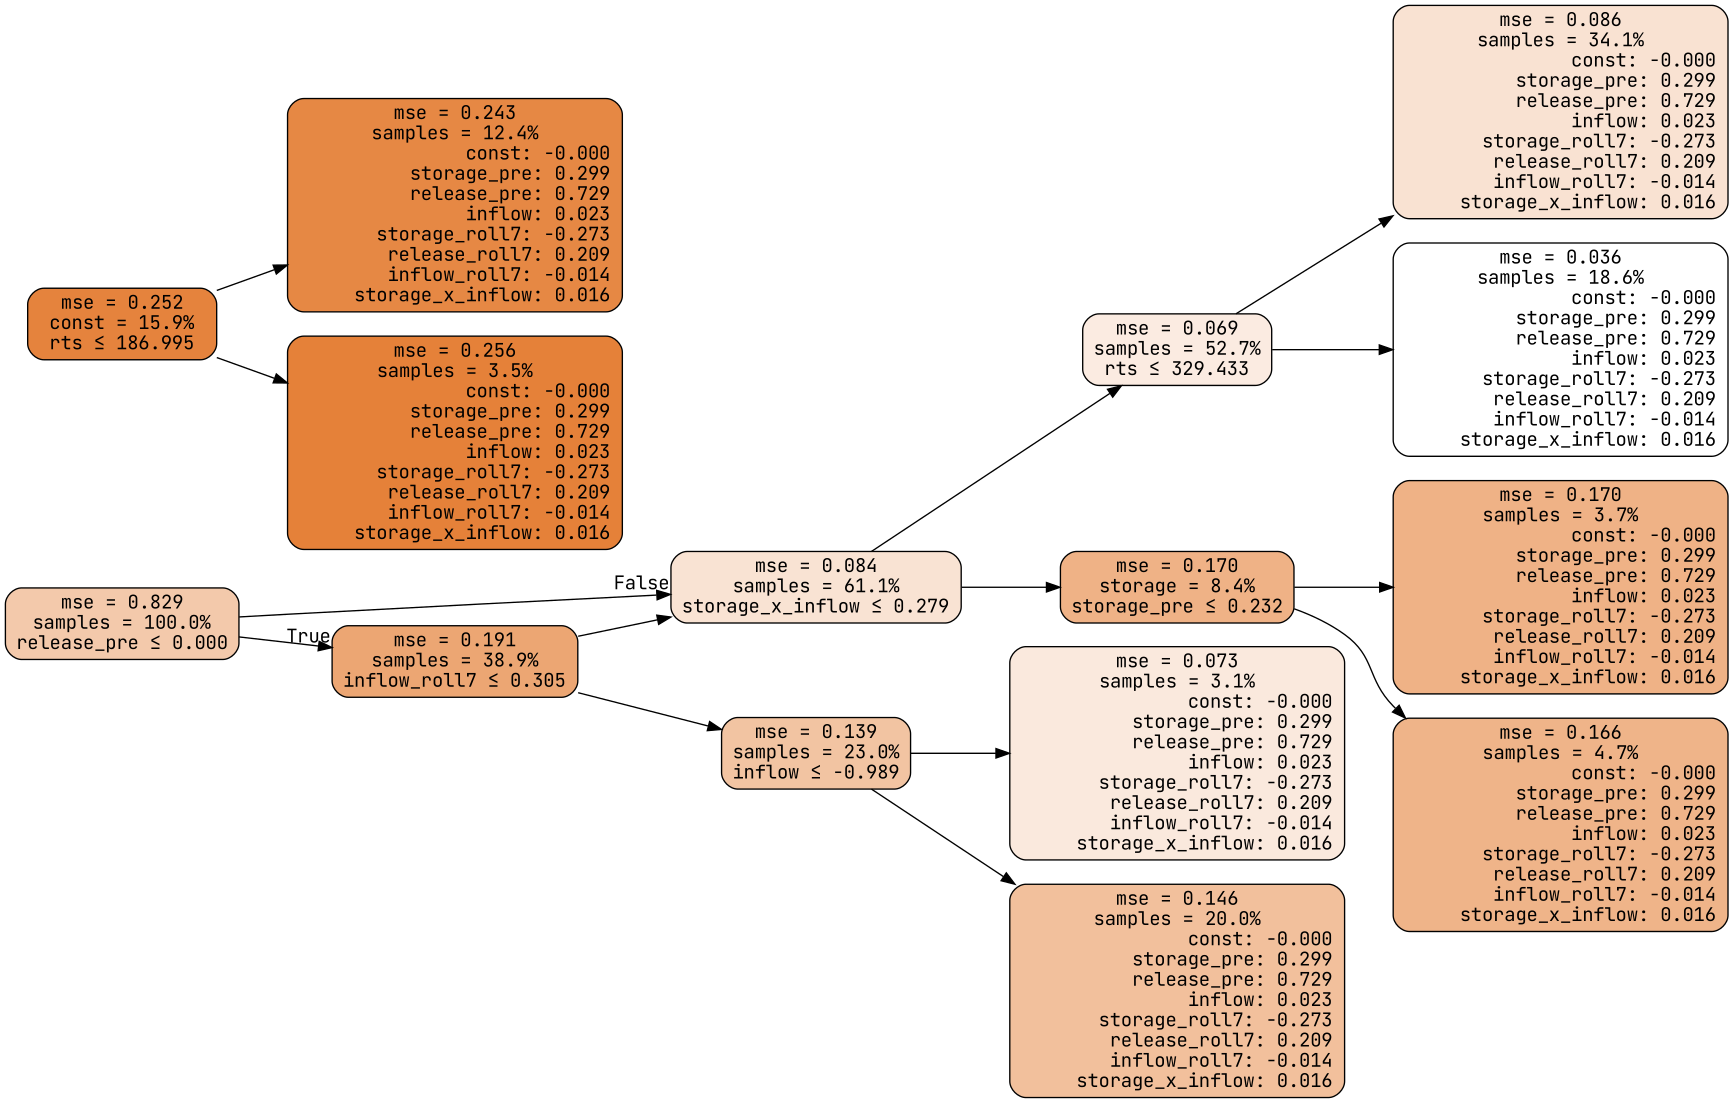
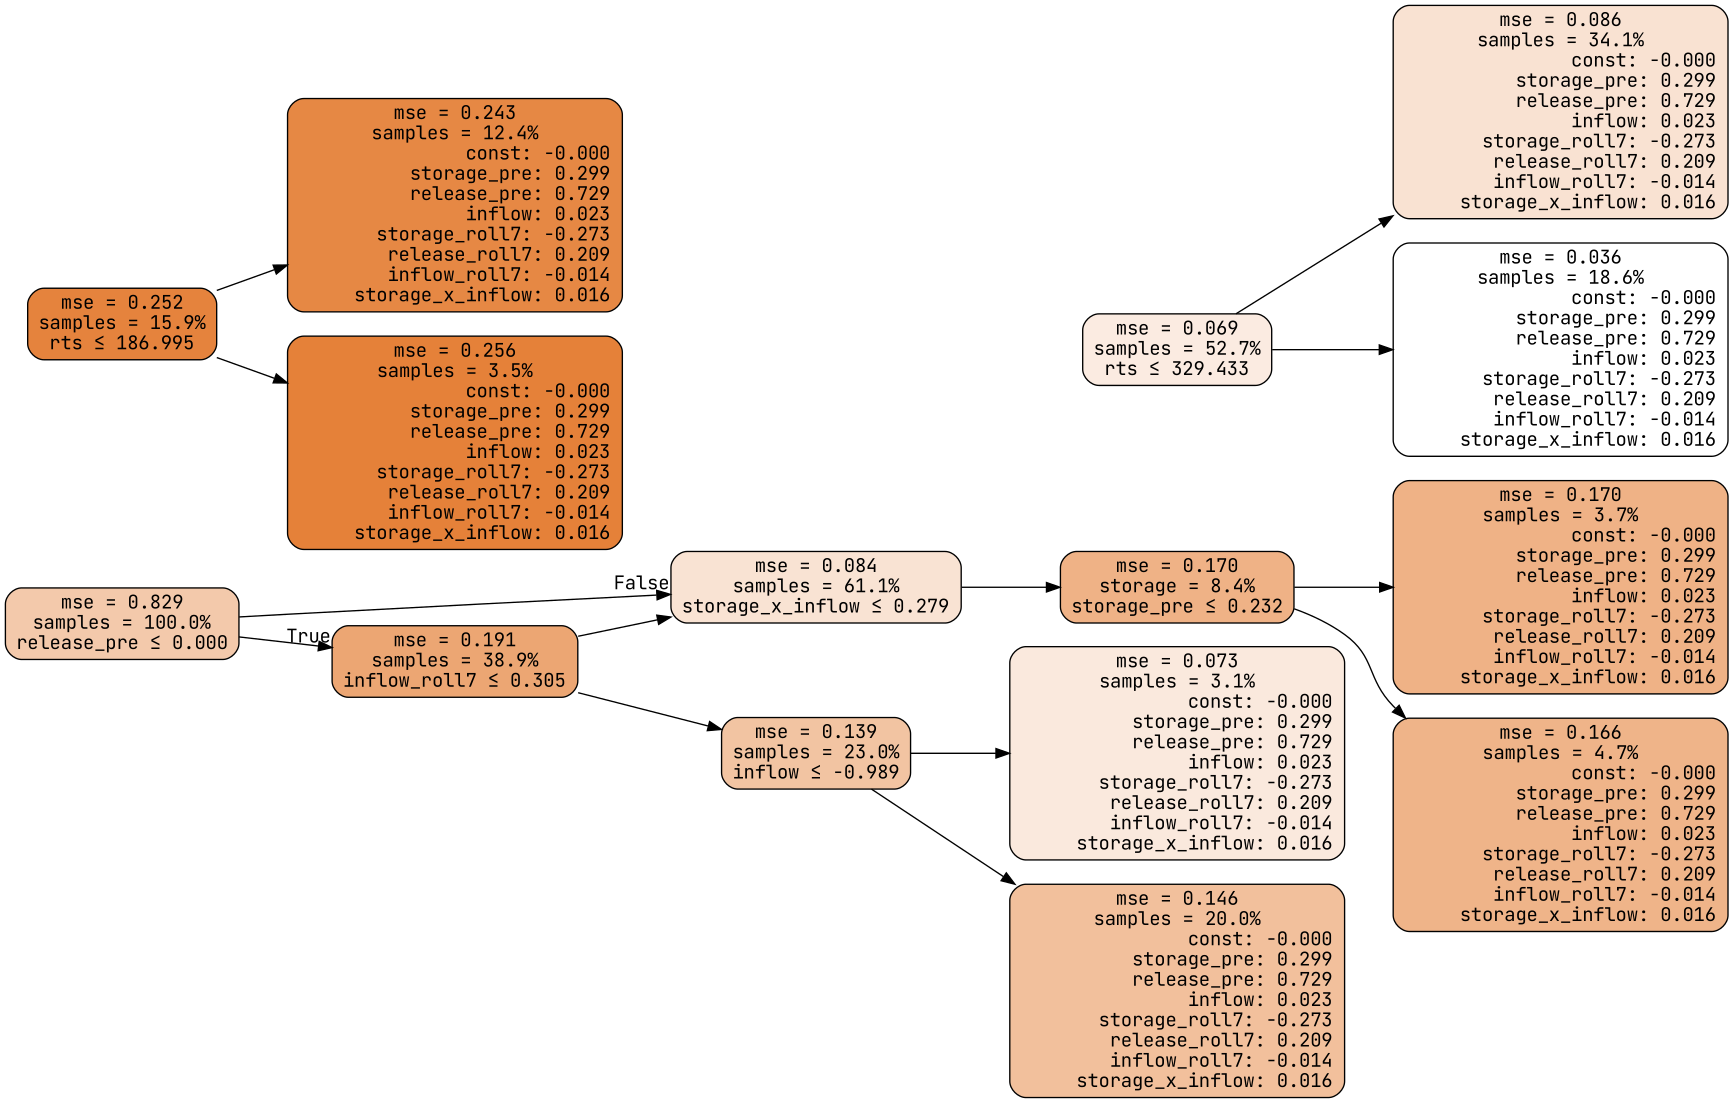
(122, 324) -> (122, 324)
(991, 472) -> none
